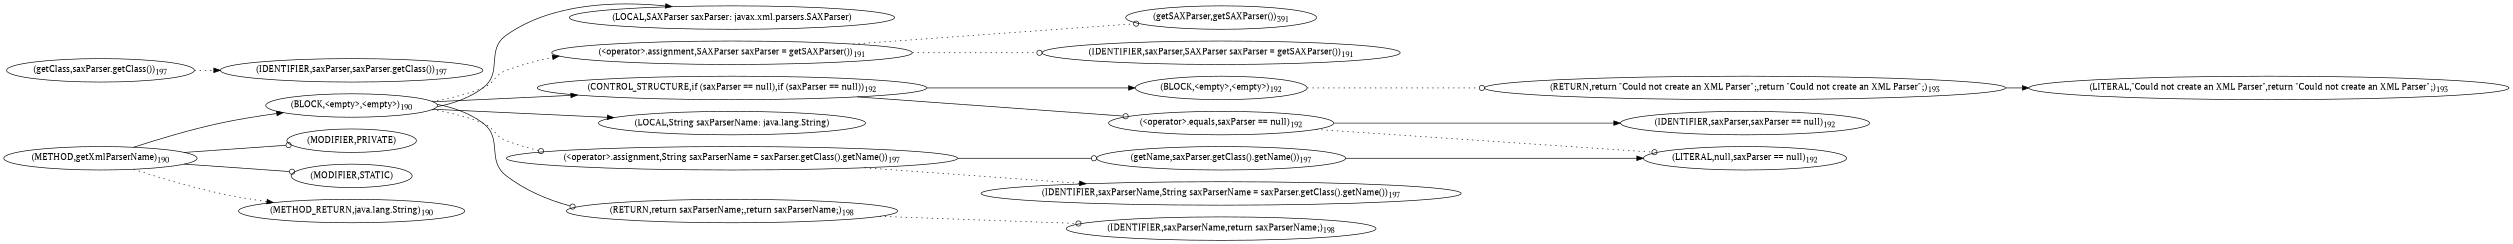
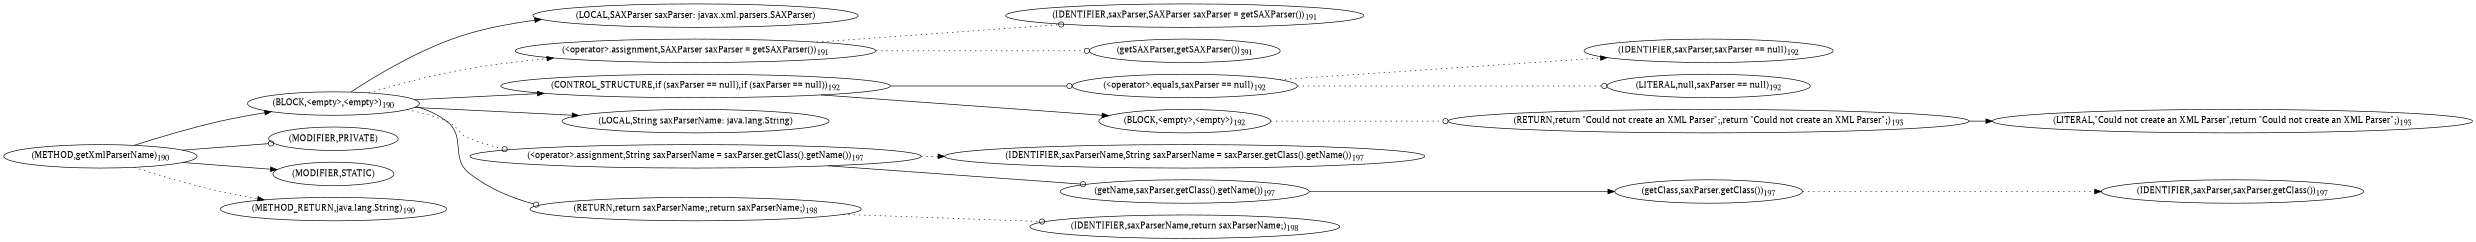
(1474, 123) -> (1440, 69)
(1491, 158) -> (1459, 192)
(237, 168) -> (227, 166)
